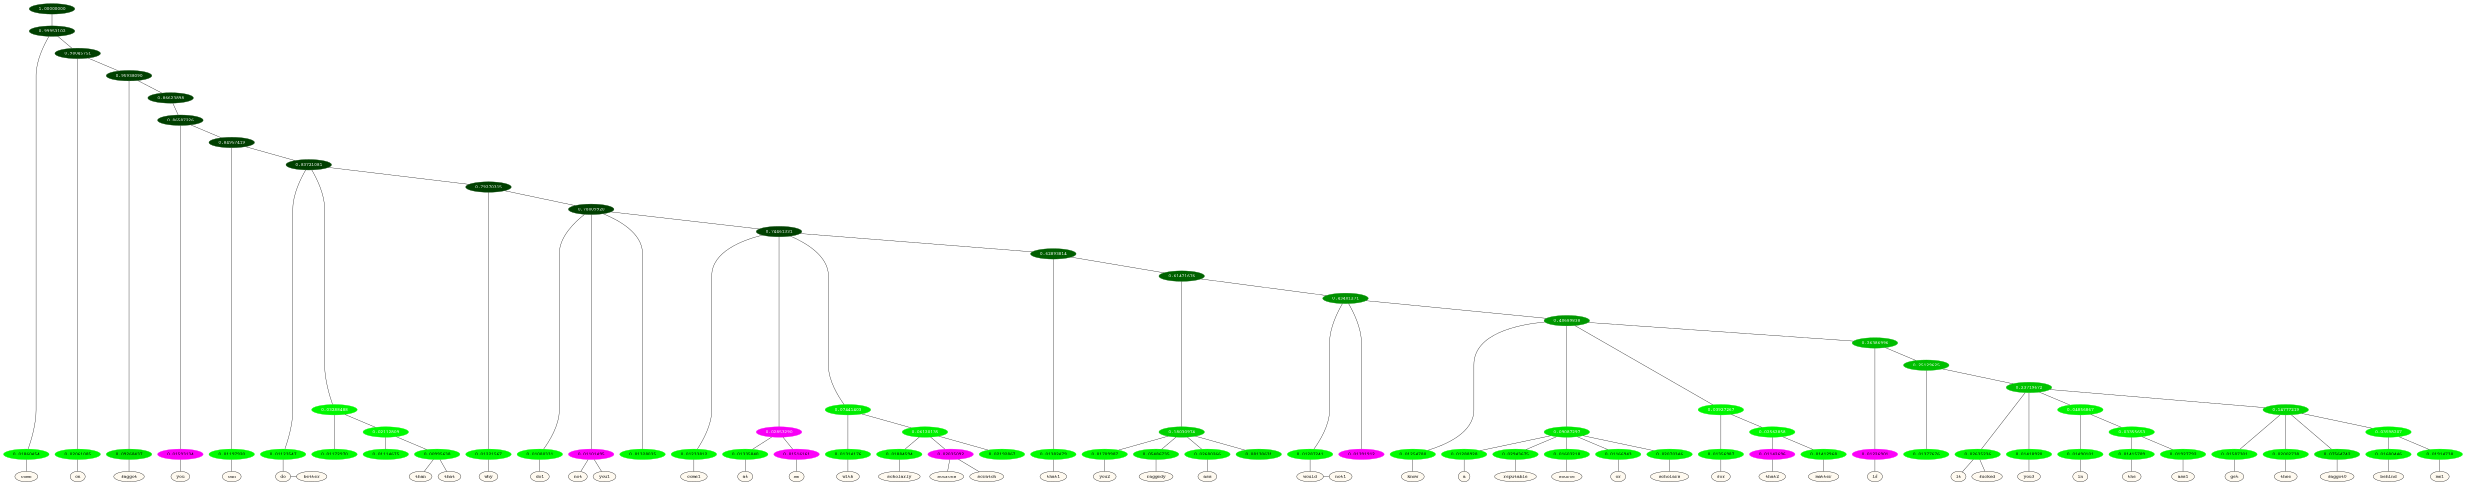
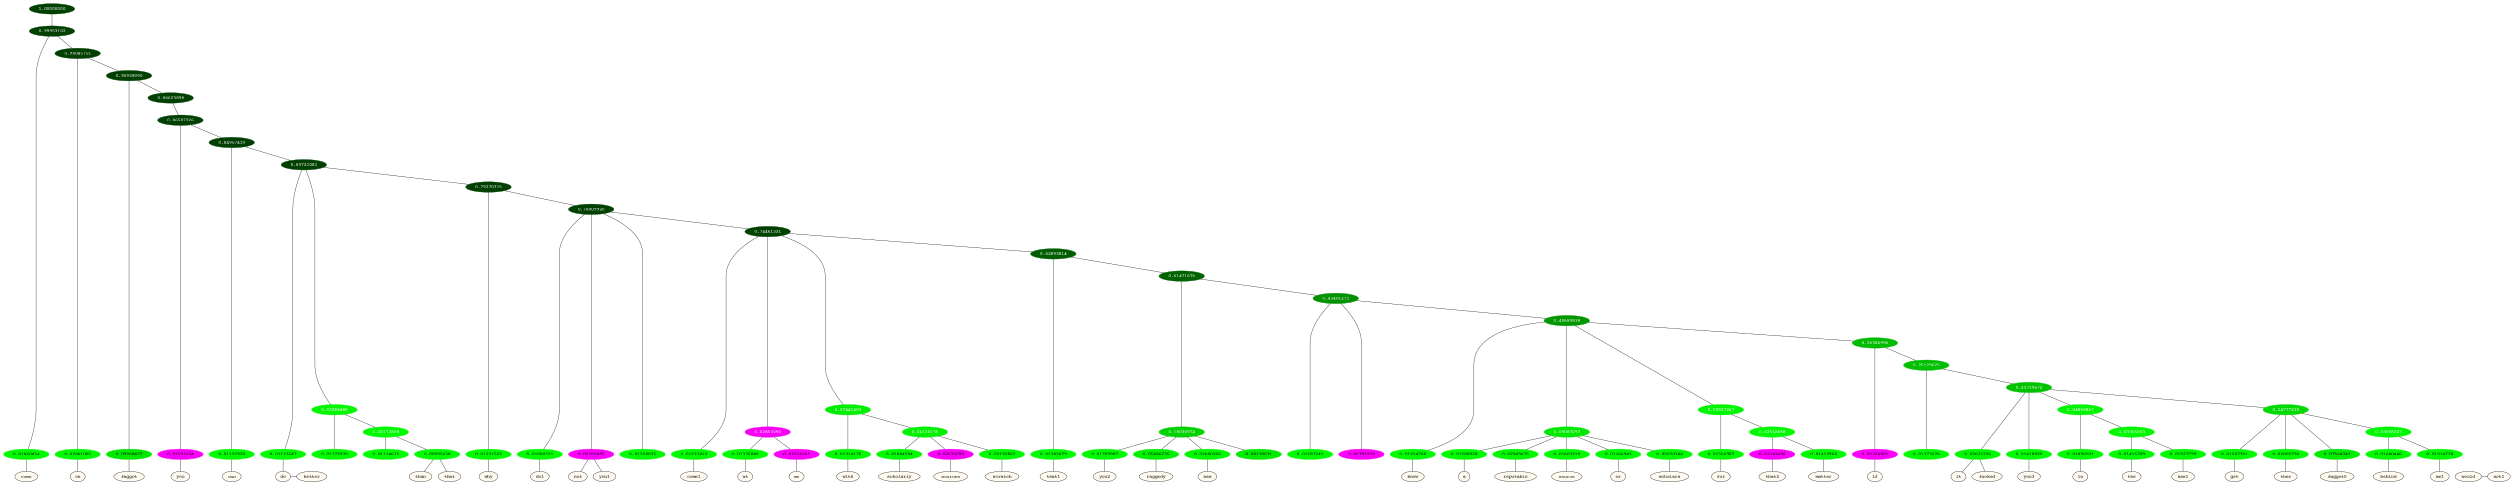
(1310, 465) -> none
(969, 466) -> (1002, 465)
